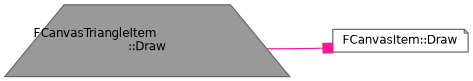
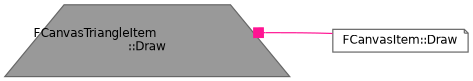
(294, 49) -> (299, 33)
